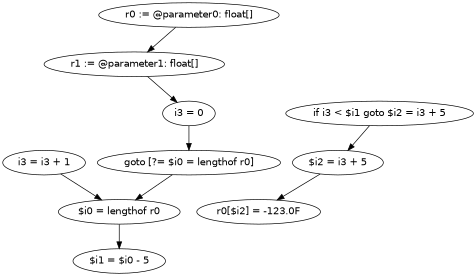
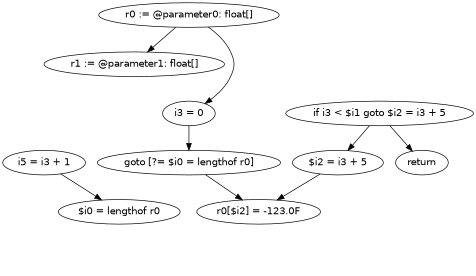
(160, 87) -> (234, 63)
(44, 163) -> (44, 163)
none -> (422, 163)
(157, 185) -> (221, 185)
(119, 261) -> none
